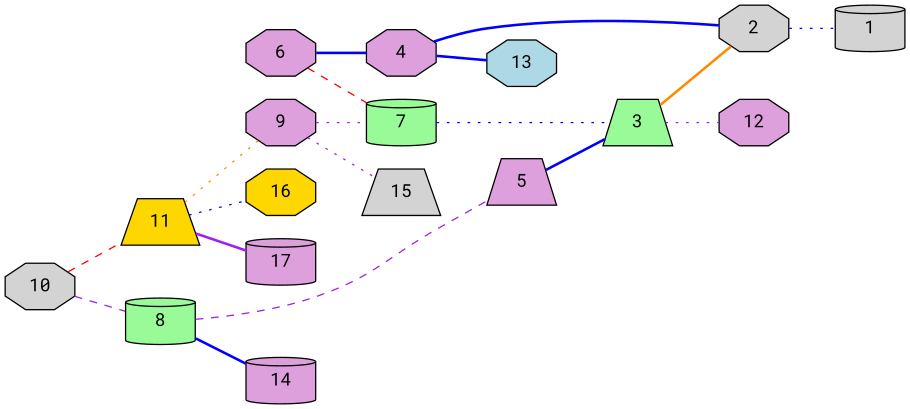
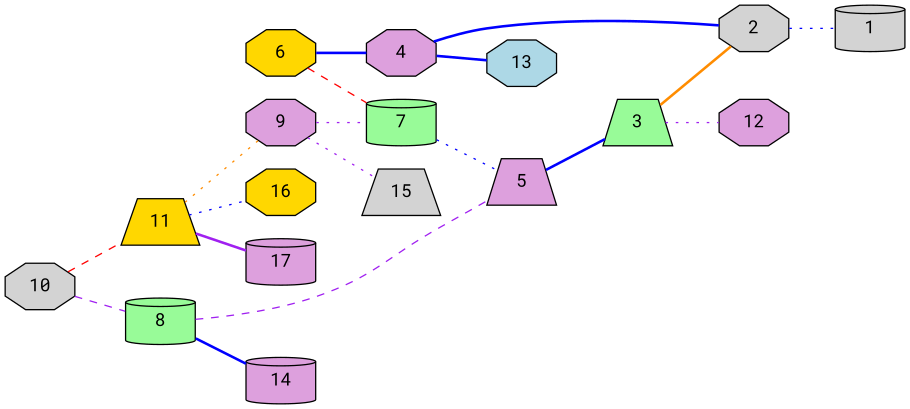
(281, 53) -> (281, 53)
(523, 123) -> (467, 155)
